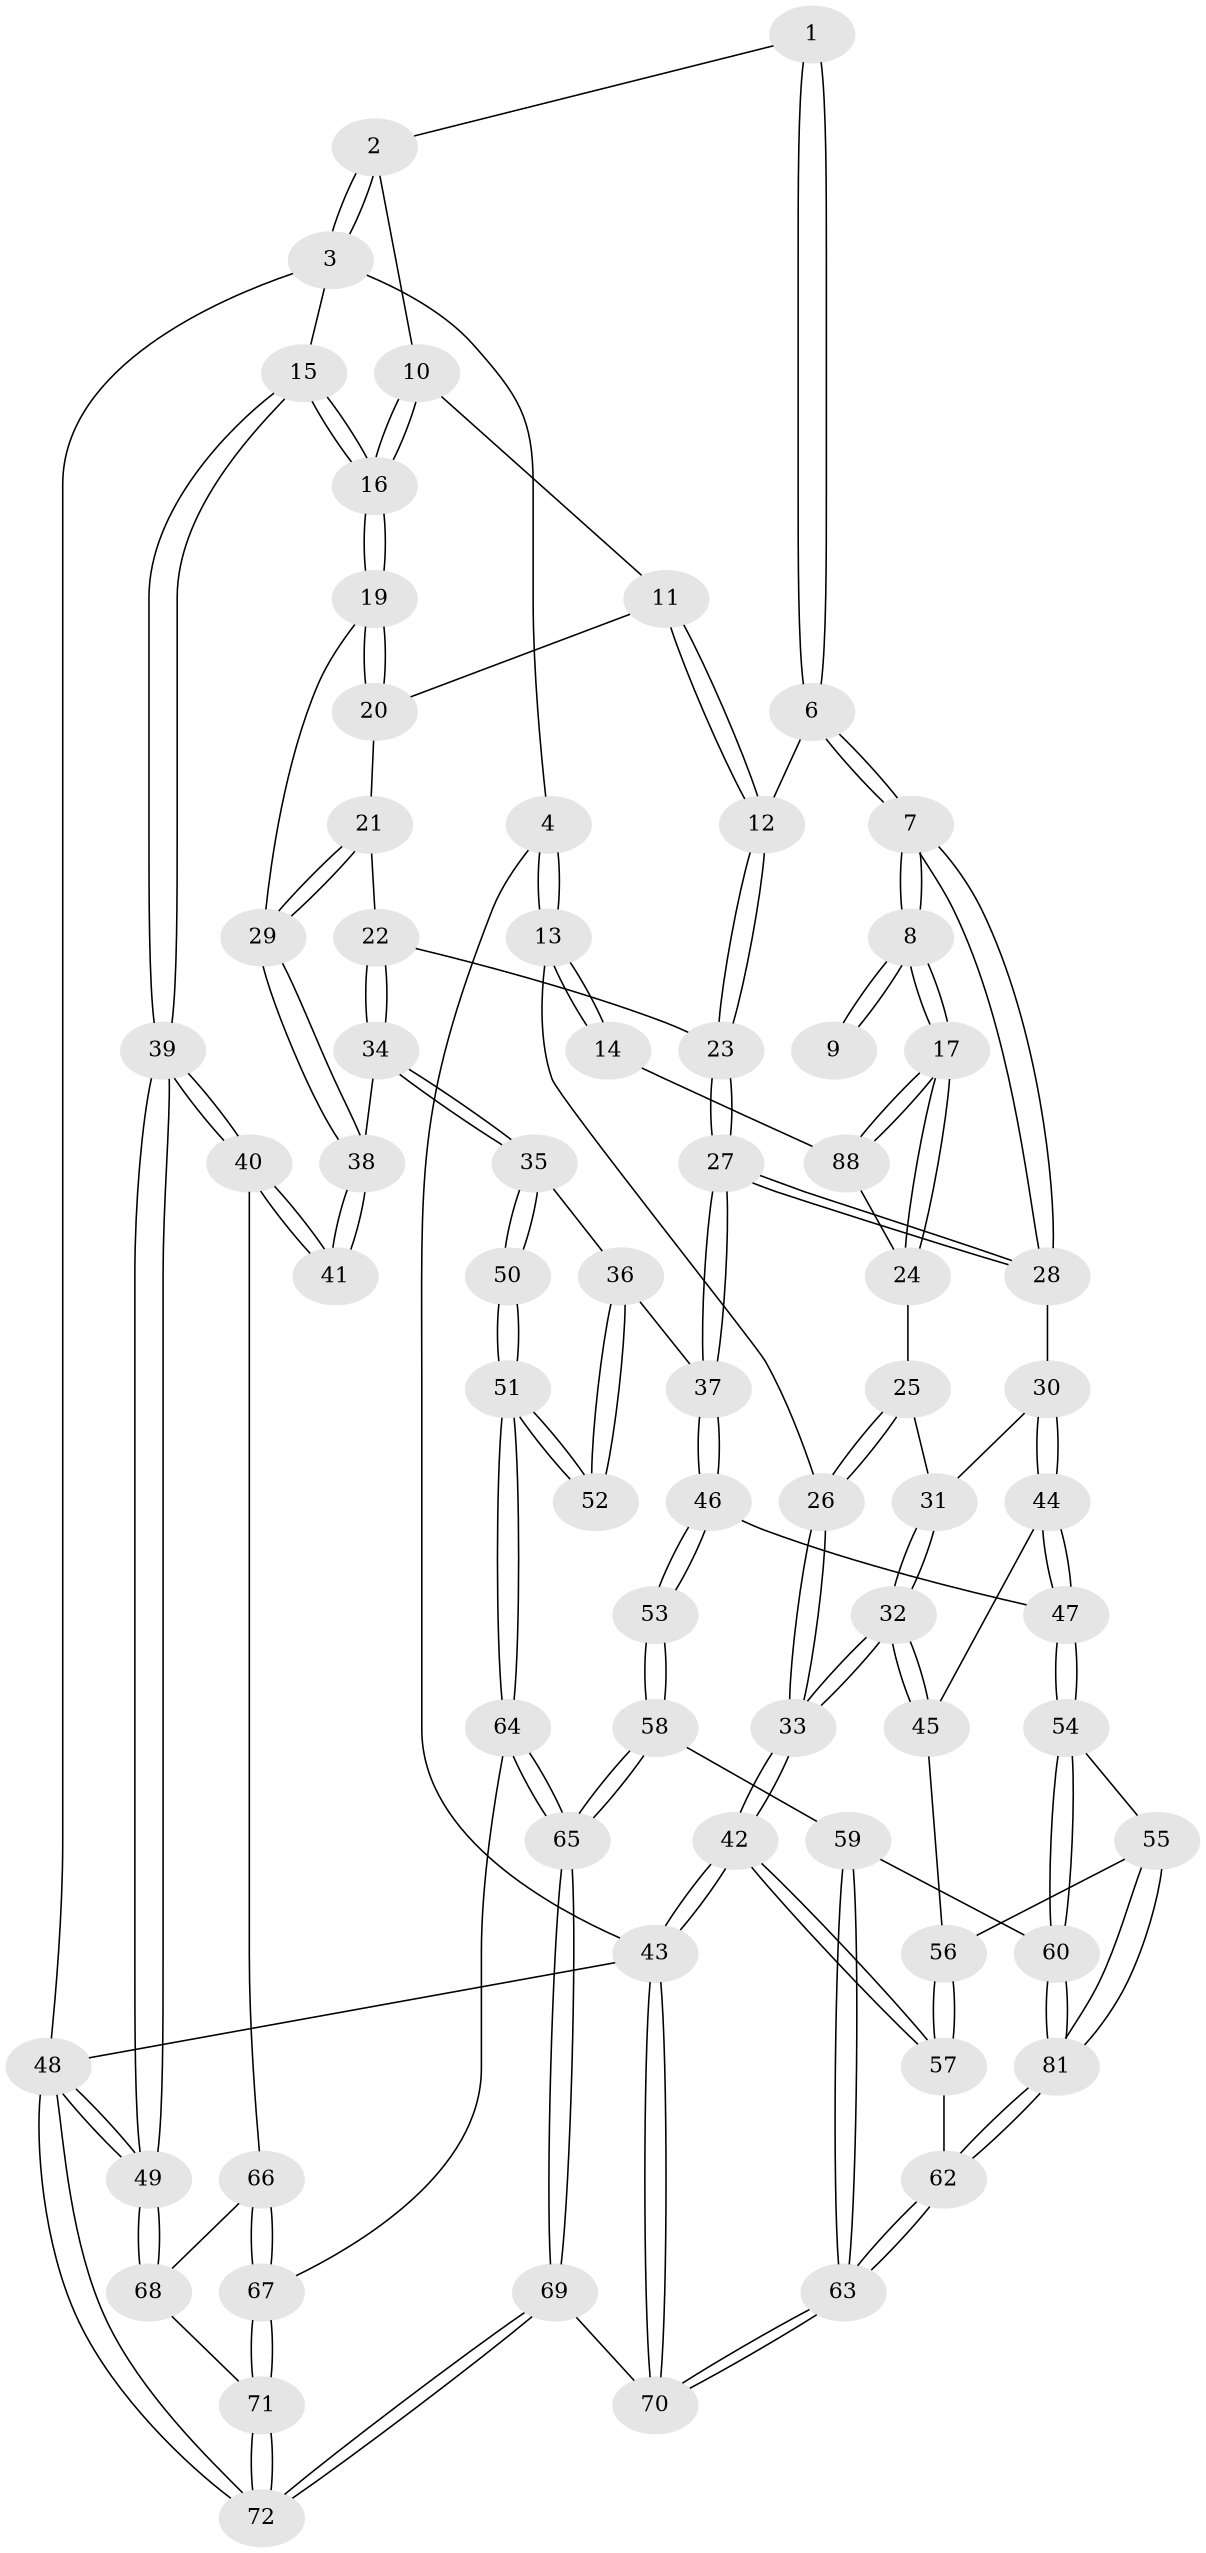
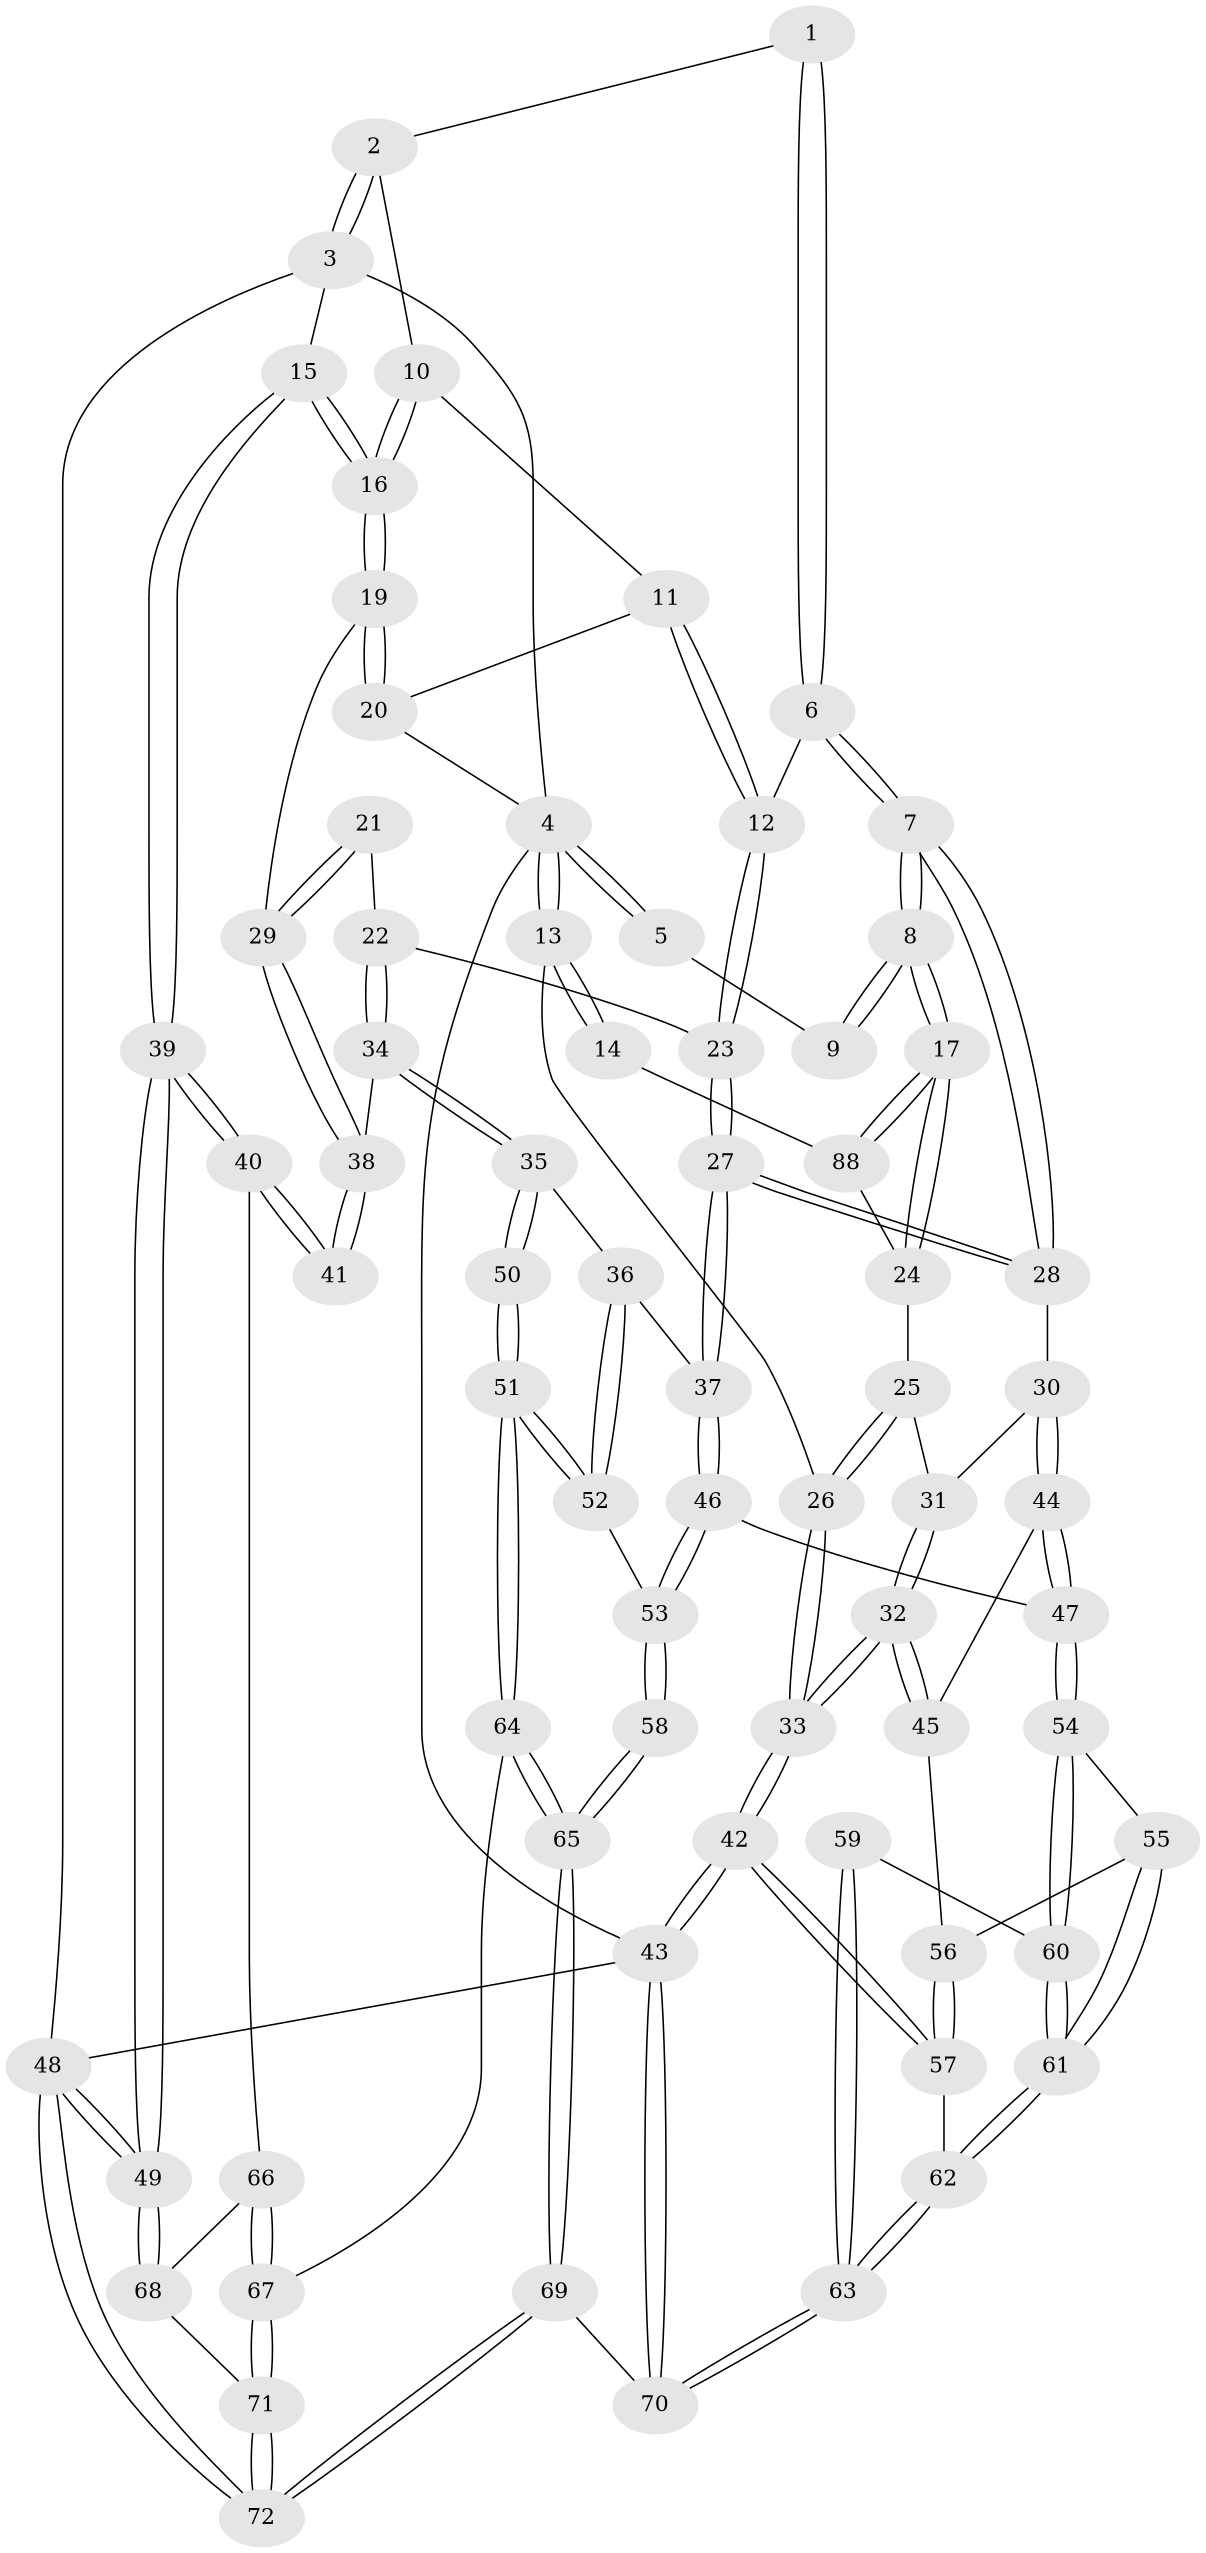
(372, 769) -> (462, 768)
none -> (662, 938)
none -> (626, 1559)
(742, 1779) -> none
(1057, 2067) -> (1057, 2067)
